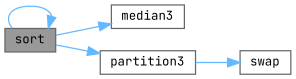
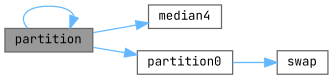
(148, 17) -> (185, 17)
(30, 40) -> (49, 40)
(148, 62) -> (185, 62)
